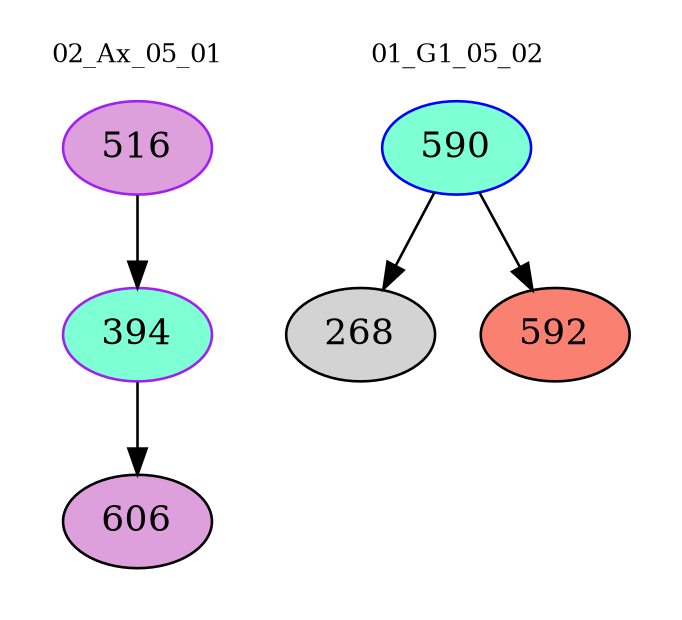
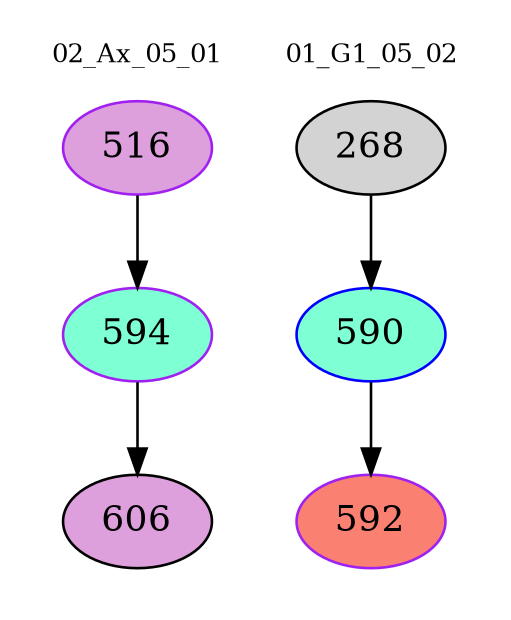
(415, 229) -> (371, 229)
(138, 335) -> (138, 335)
(555, 335) -> (371, 521)
